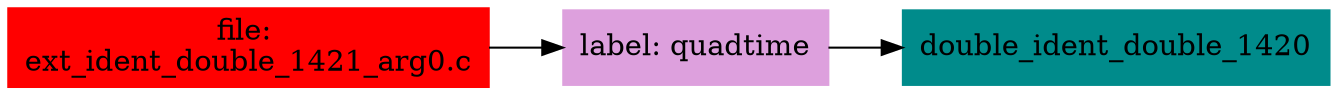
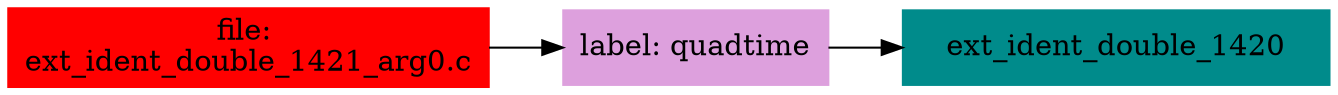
(1116, 48) -> (1116, 48)
